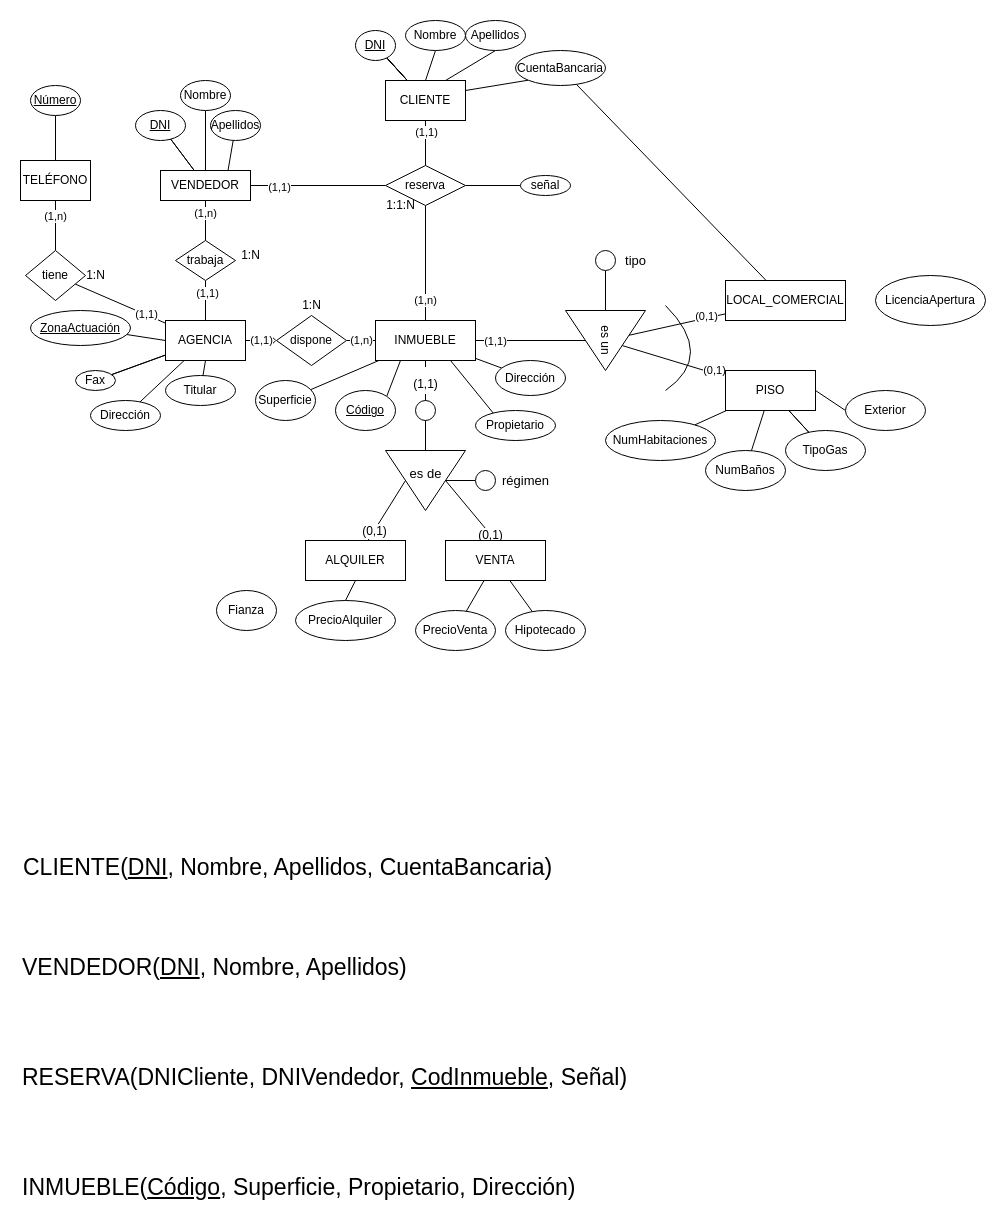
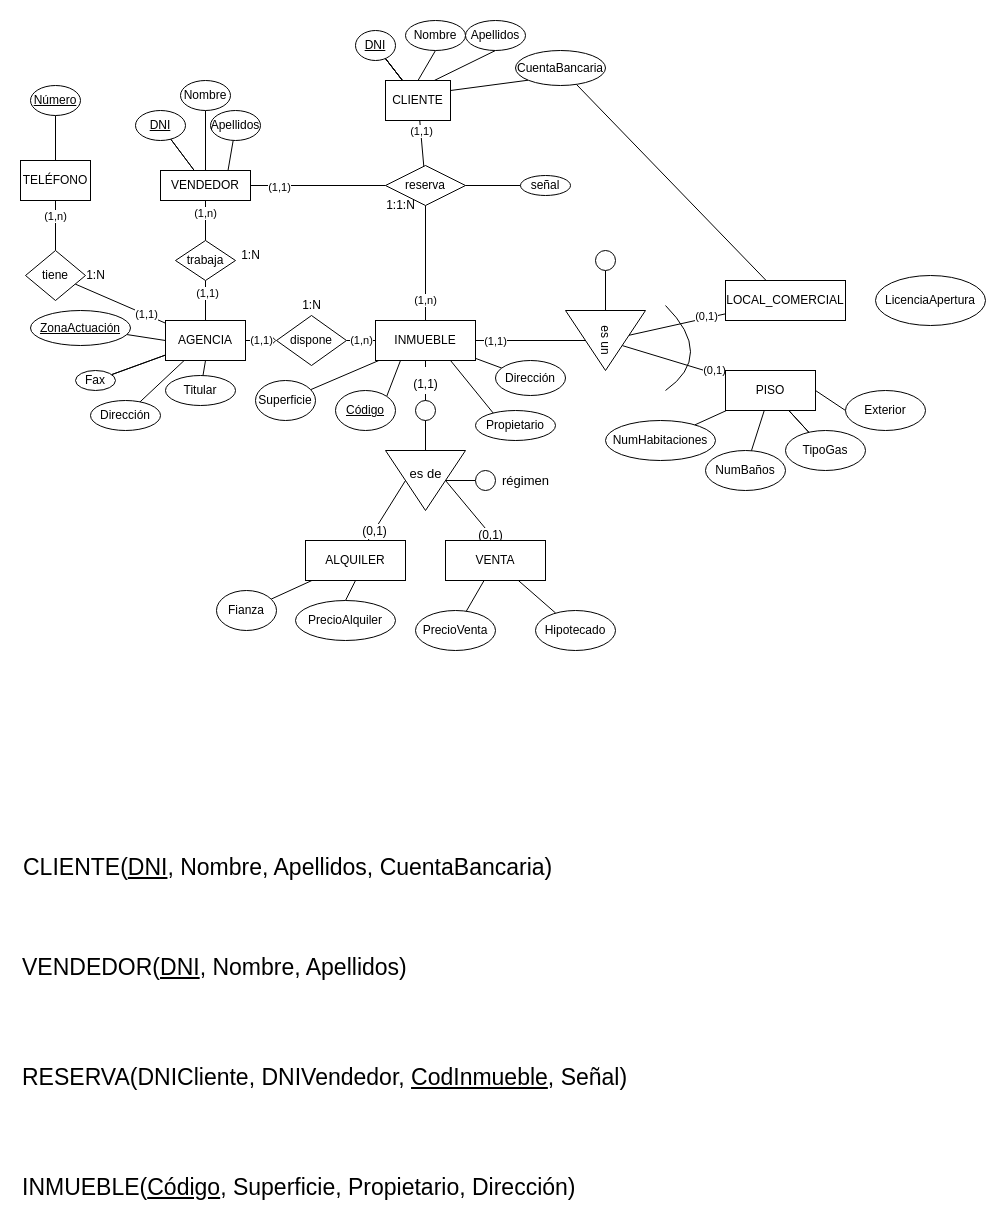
(426, 101) -> (418, 101)
(636, 261) -> none
none -> (292, 590)
(546, 631) -> (576, 631)
